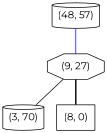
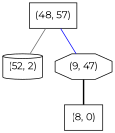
(76, 16) -> (53, 16)
none -> (23, 67)
(76, 67) -> (84, 67)
(23, 118) -> none
